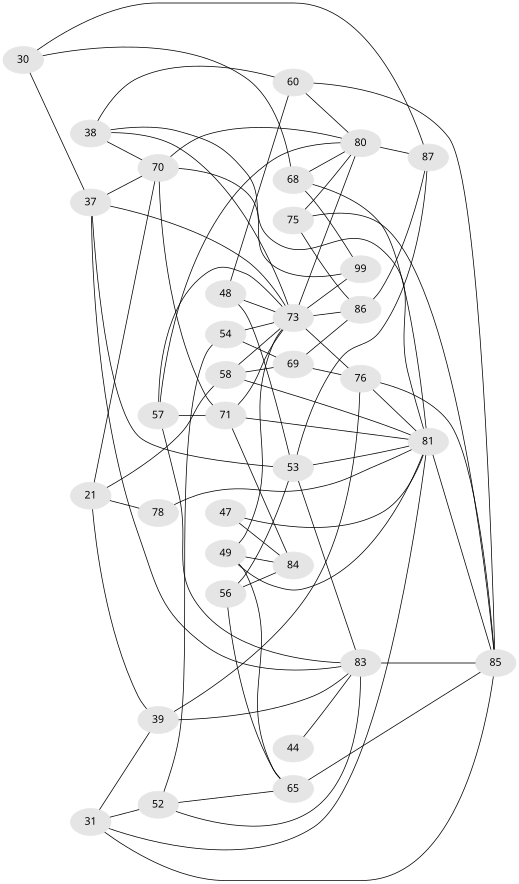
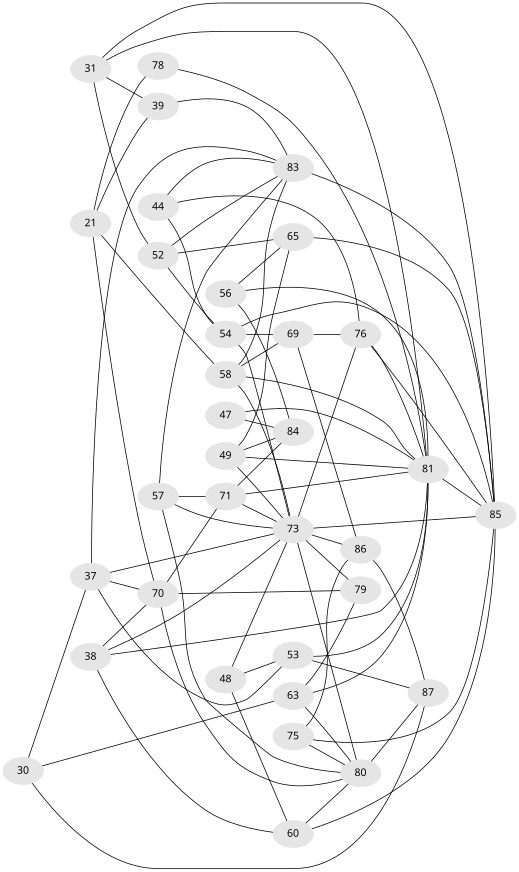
(293, 180) -> (293, 696)
(361, 269) -> (361, 590)
none -> (190, 272)
none -> (406, 332)
none -> (395, 522)
(268, 534) -> (348, 296)
(328, 570) -> (264, 274)
(321, 572) -> (303, 211)
